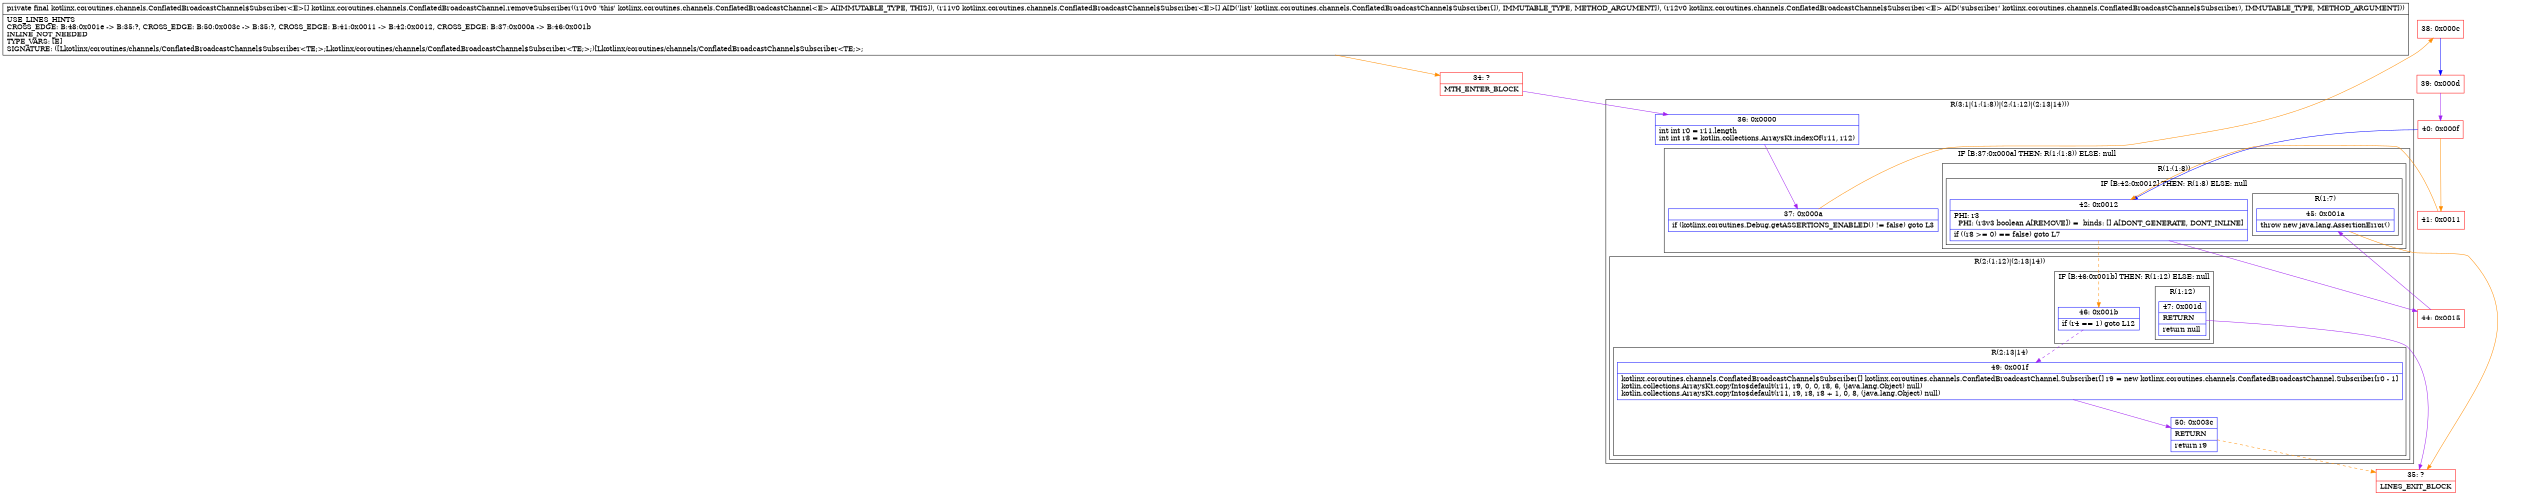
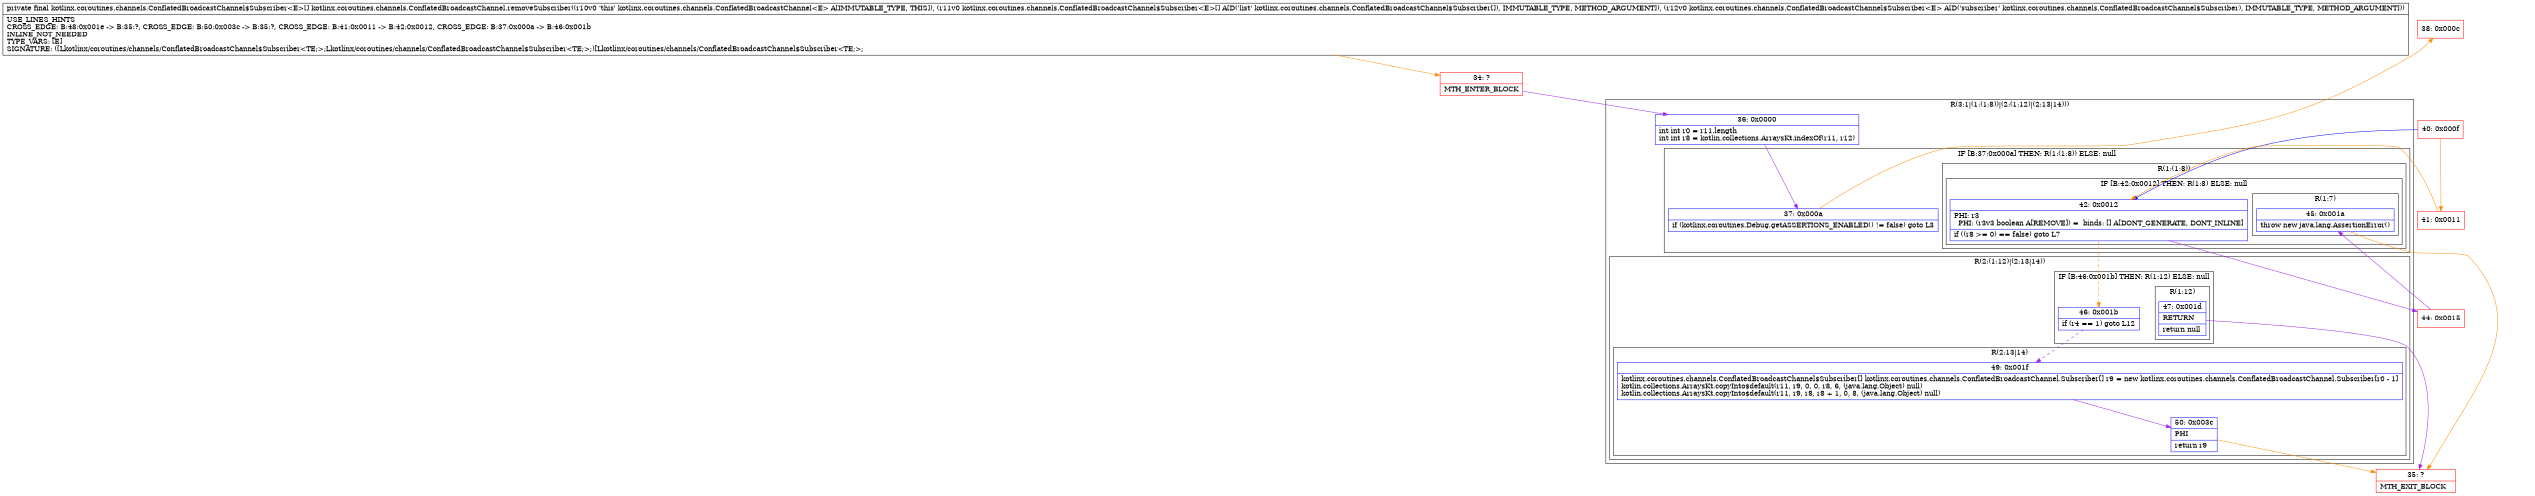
(2441, 84) -> none
(2191, 434) -> (2182, 434)
(2279, 452) -> (2279, 452)
(2416, 487) -> (2413, 487)
